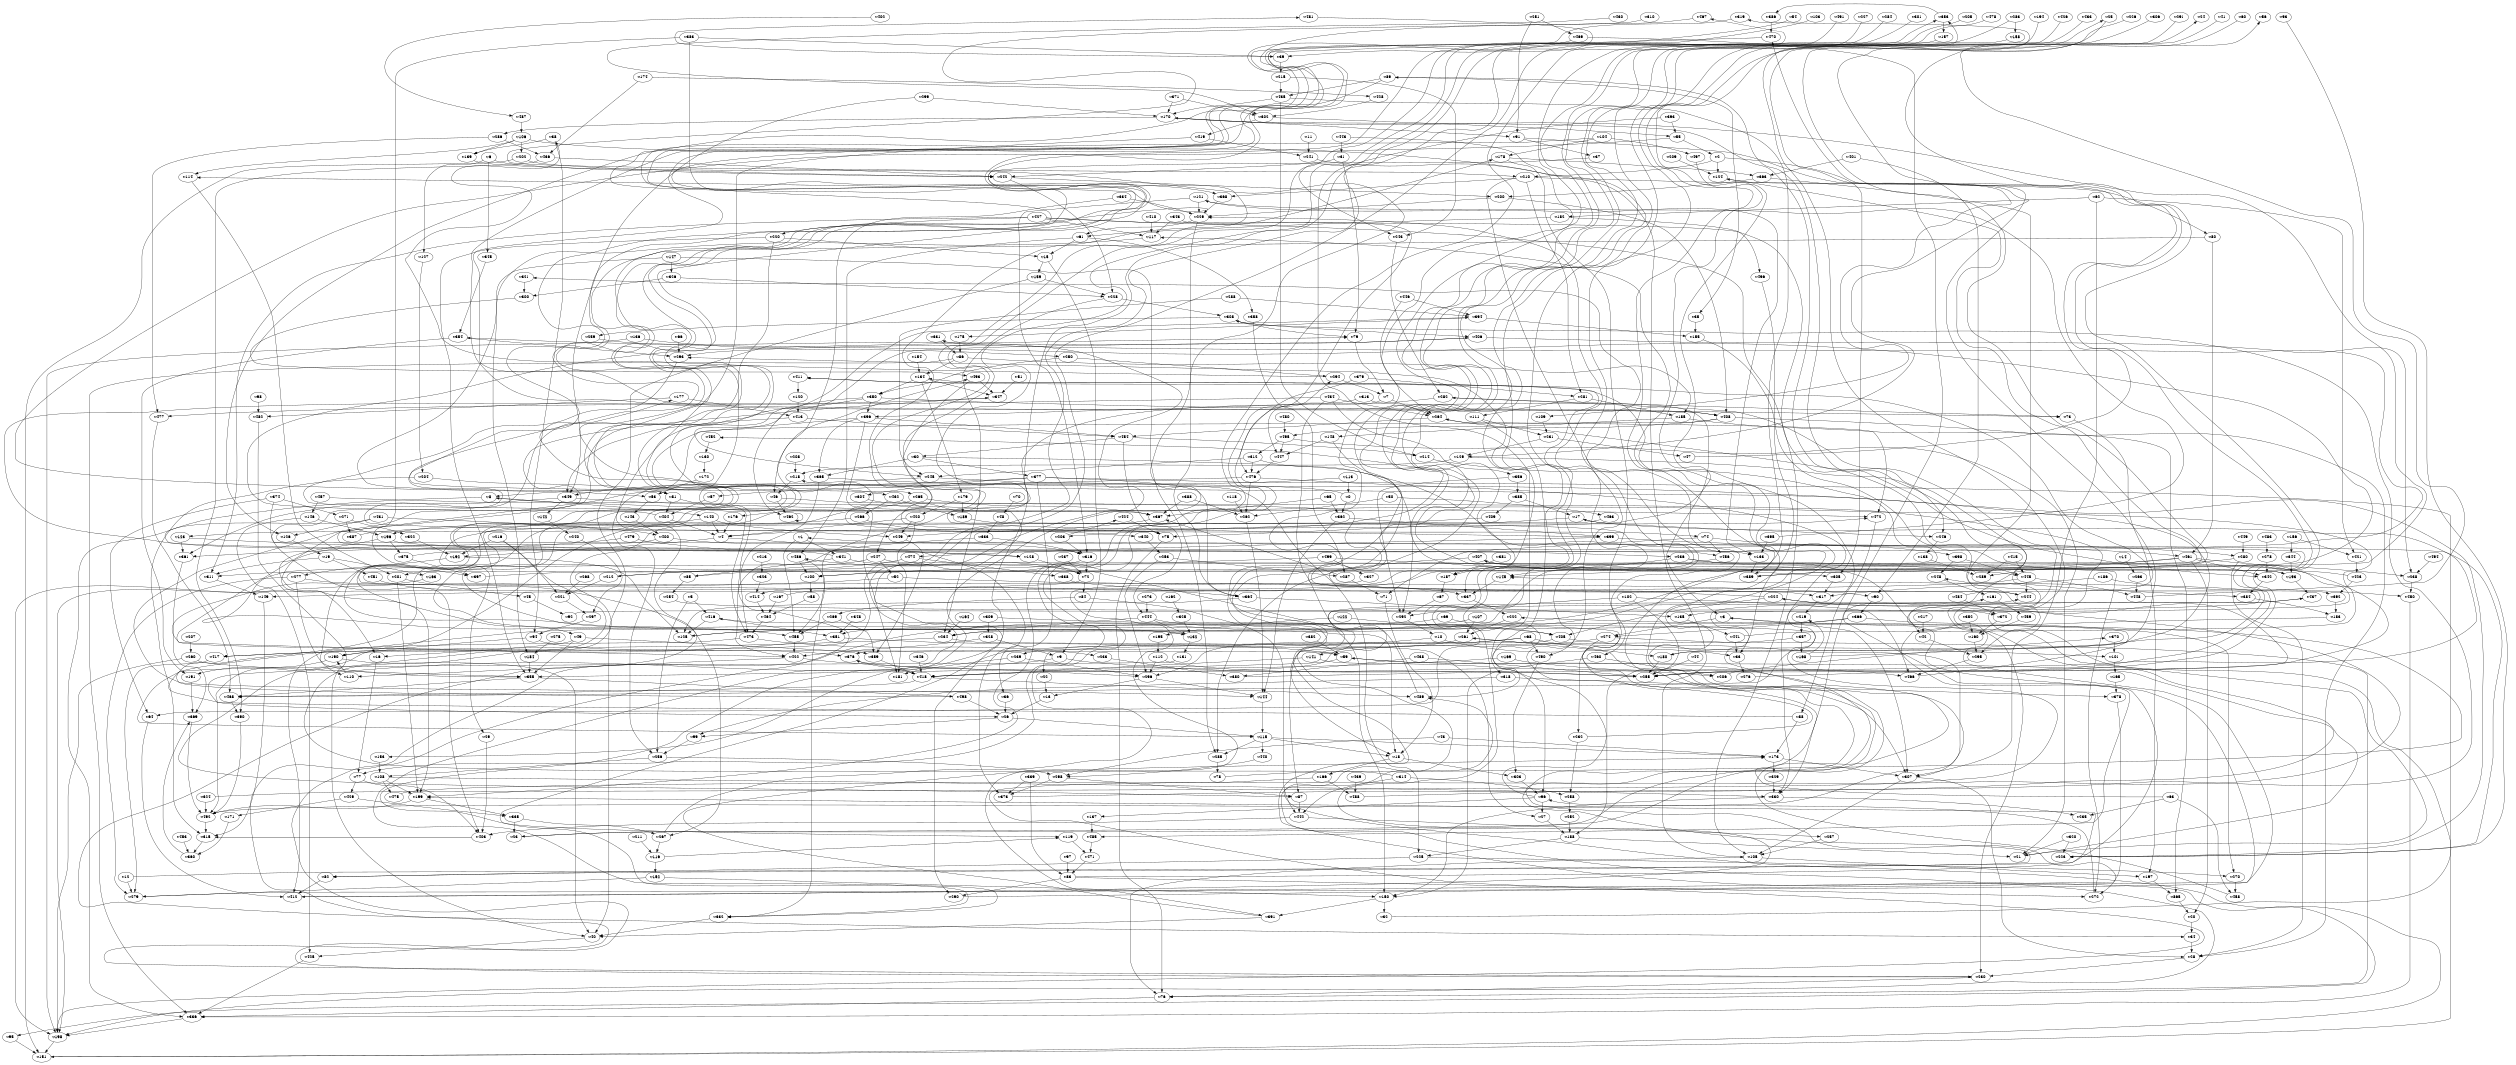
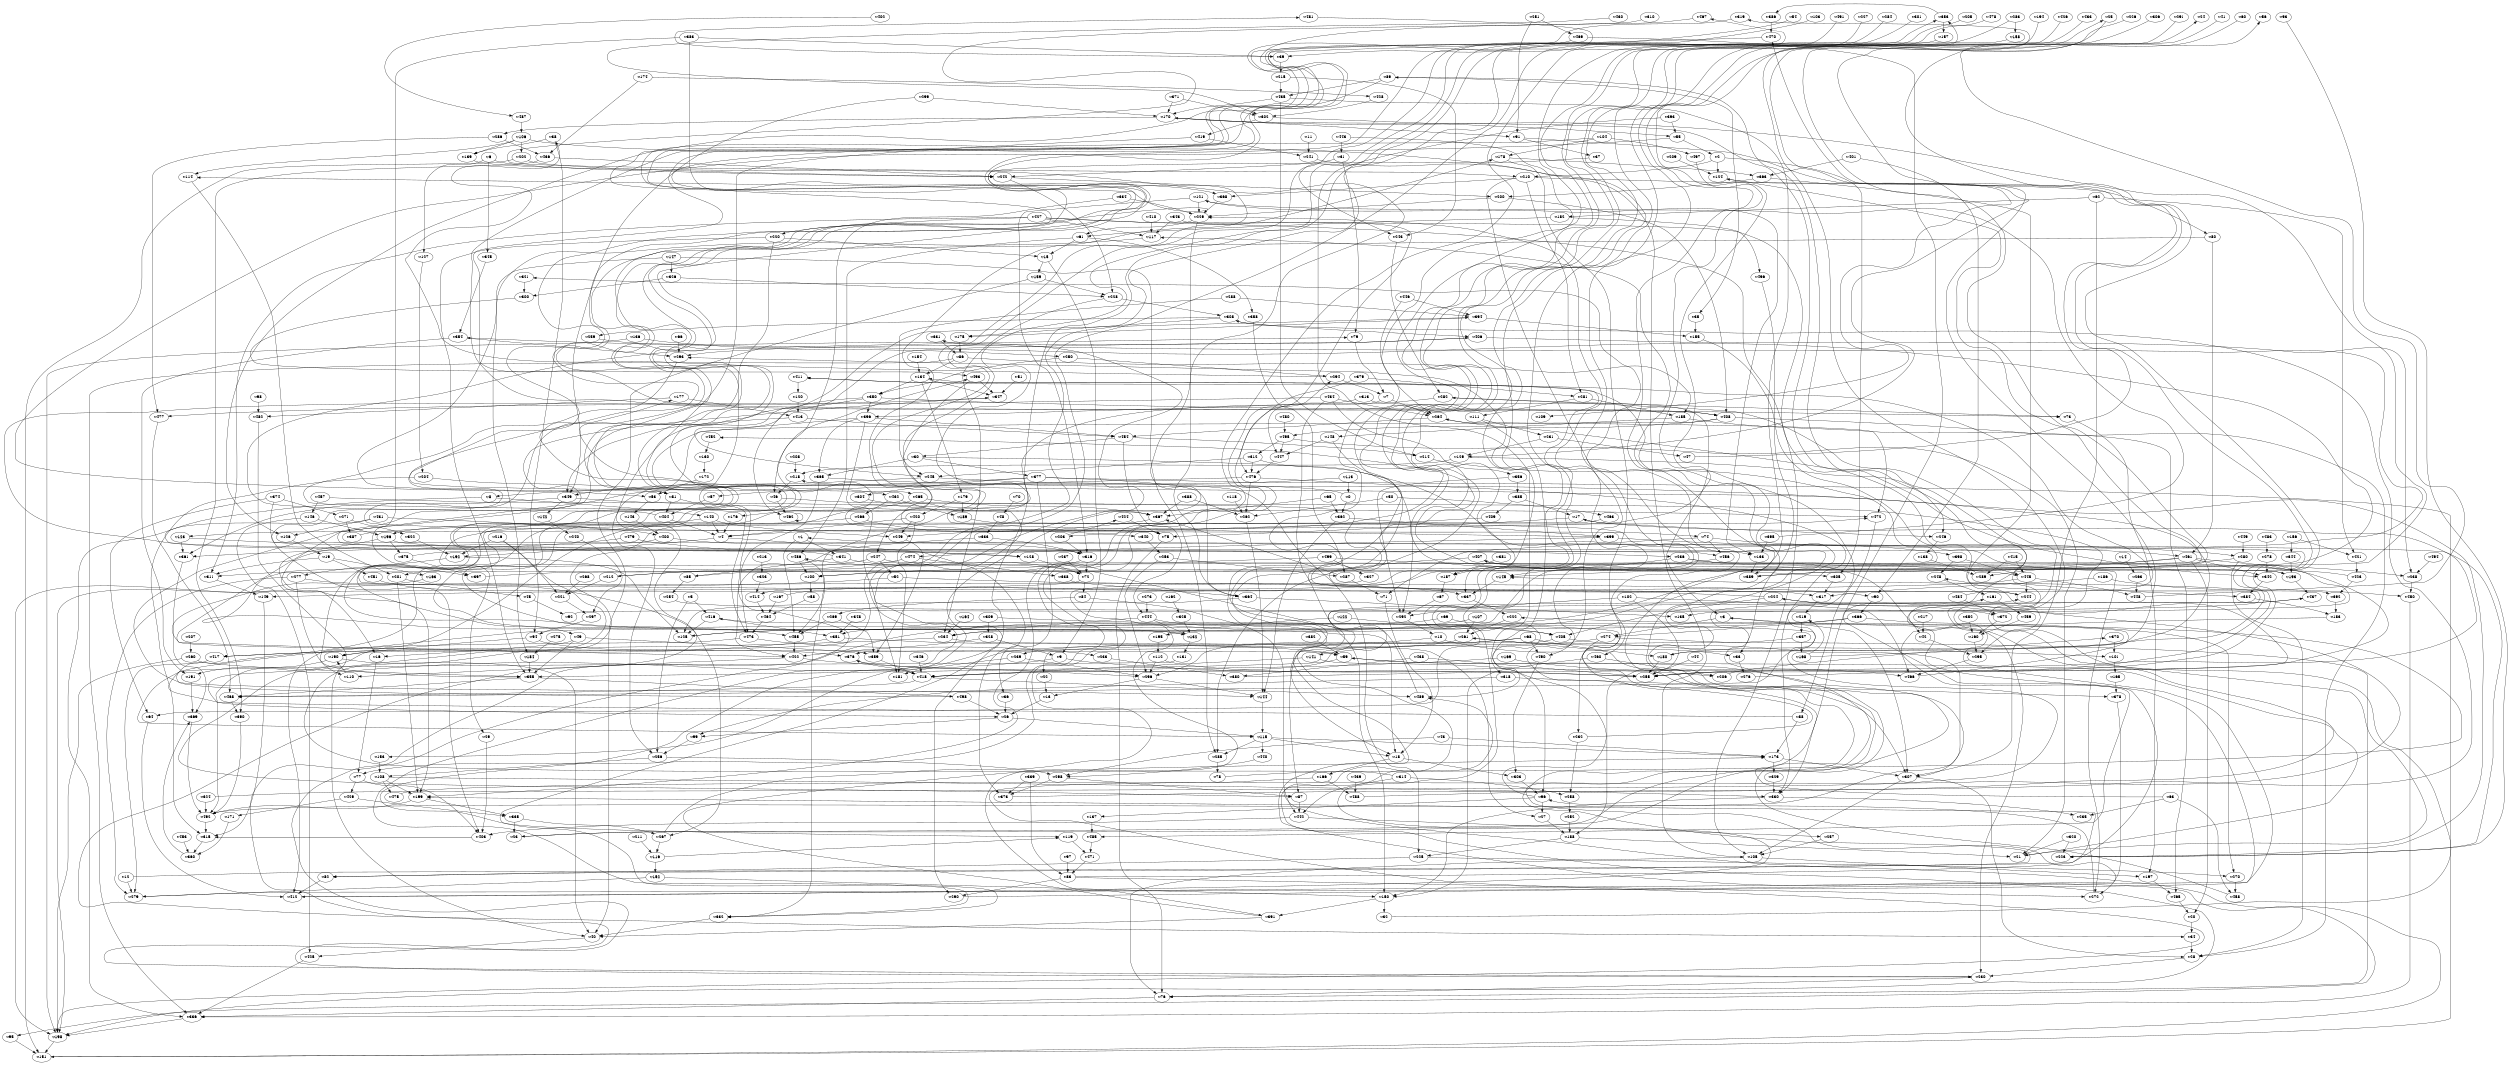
(1290, 331) -> (1139, 324)
(1544, 426) -> none
(1735, 637) -> none
(2176, 897) -> (2176, 897)
